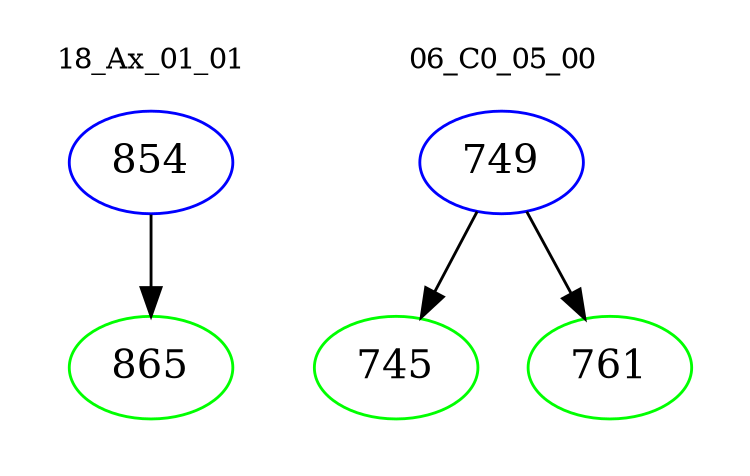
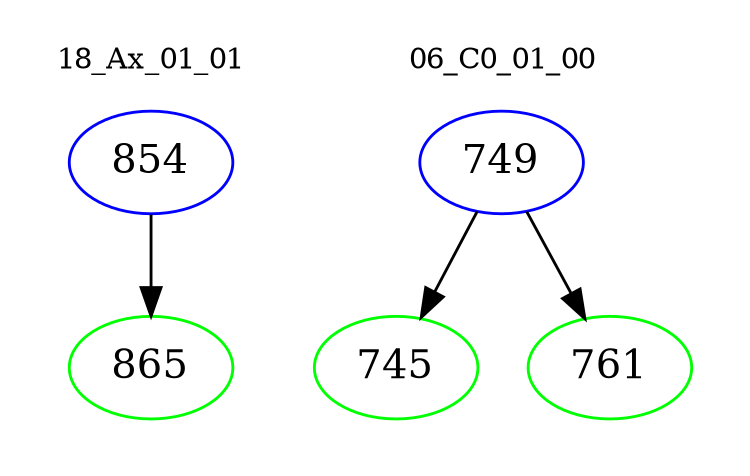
(503, 61) -> (503, 61)
